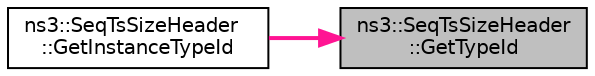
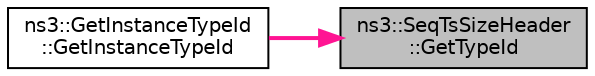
(138, 38) -> (138, 38)
